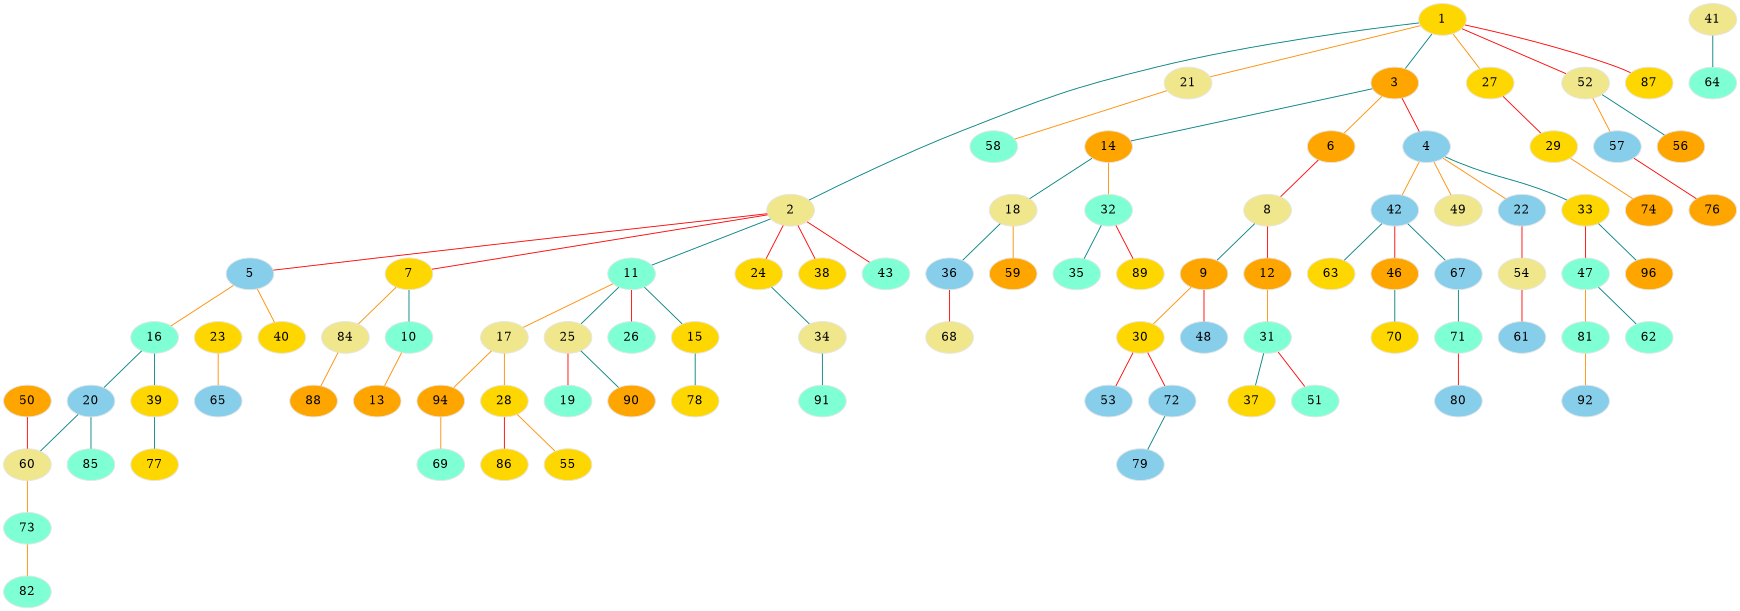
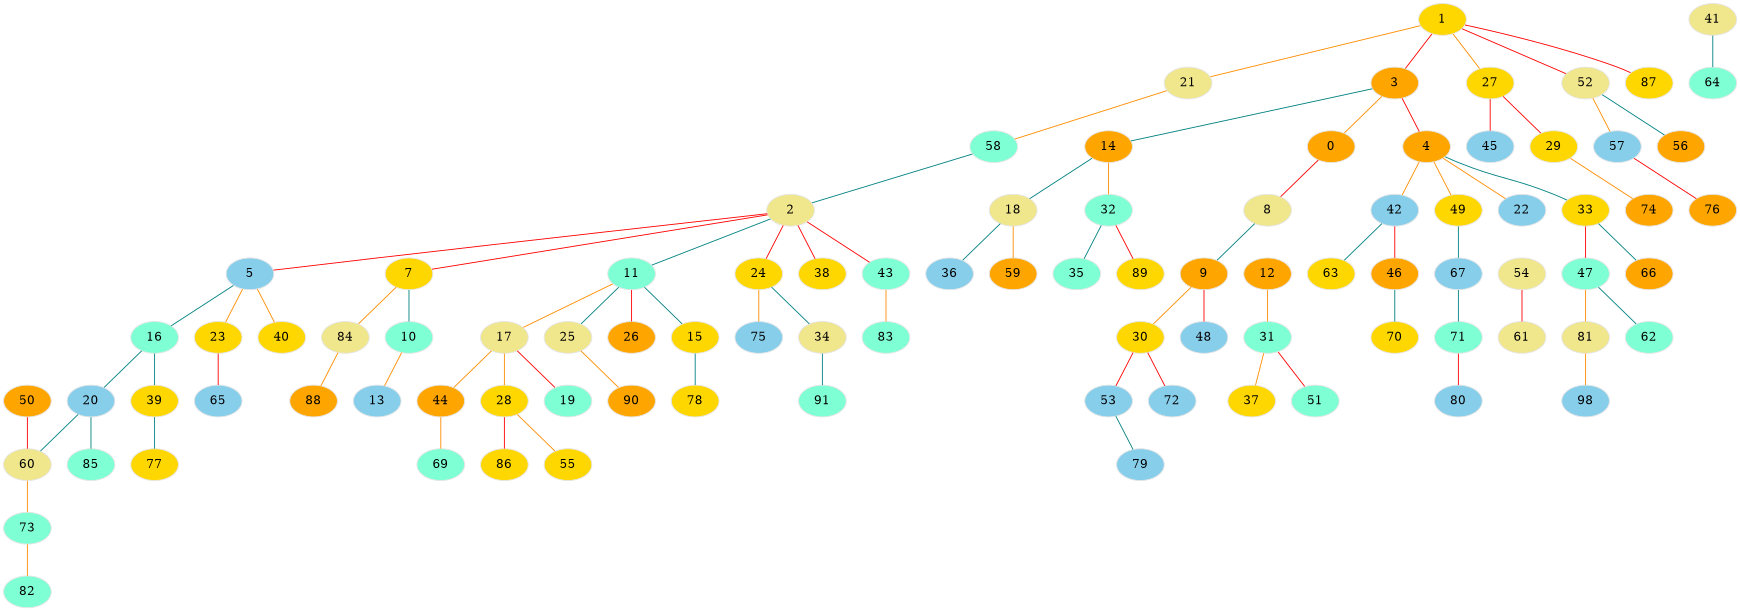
(1419, 51) -> (1419, 51)
(1105, 80) -> (892, 178)
(1331, 147) -> (1331, 147)
(1427, 147) -> (1427, 147)
none -> (1490, 147)
(1458, 210) -> (1458, 210)
(1268, 242) -> none
(1426, 242) -> (1458, 242)
(1522, 242) -> none
(1649, 274) -> (1649, 274)
(202, 306) -> (202, 306)
none -> (234, 306)
(632, 337) -> (632, 337)
none -> (759, 337)
none -> (886, 337)
(950, 337) -> none
(1522, 337) -> (1522, 337)
(1586, 337) -> (1586, 337)
(218, 369) -> (218, 369)
(568, 369) -> (536, 369)
(600, 369) -> (600, 369)
(1260, 369) -> (1260, 369)
(377, 401) -> (377, 401)
(441, 401) -> (441, 401)
(1586, 401) -> (1586, 401)
(1156, 433) -> (1125, 433)
